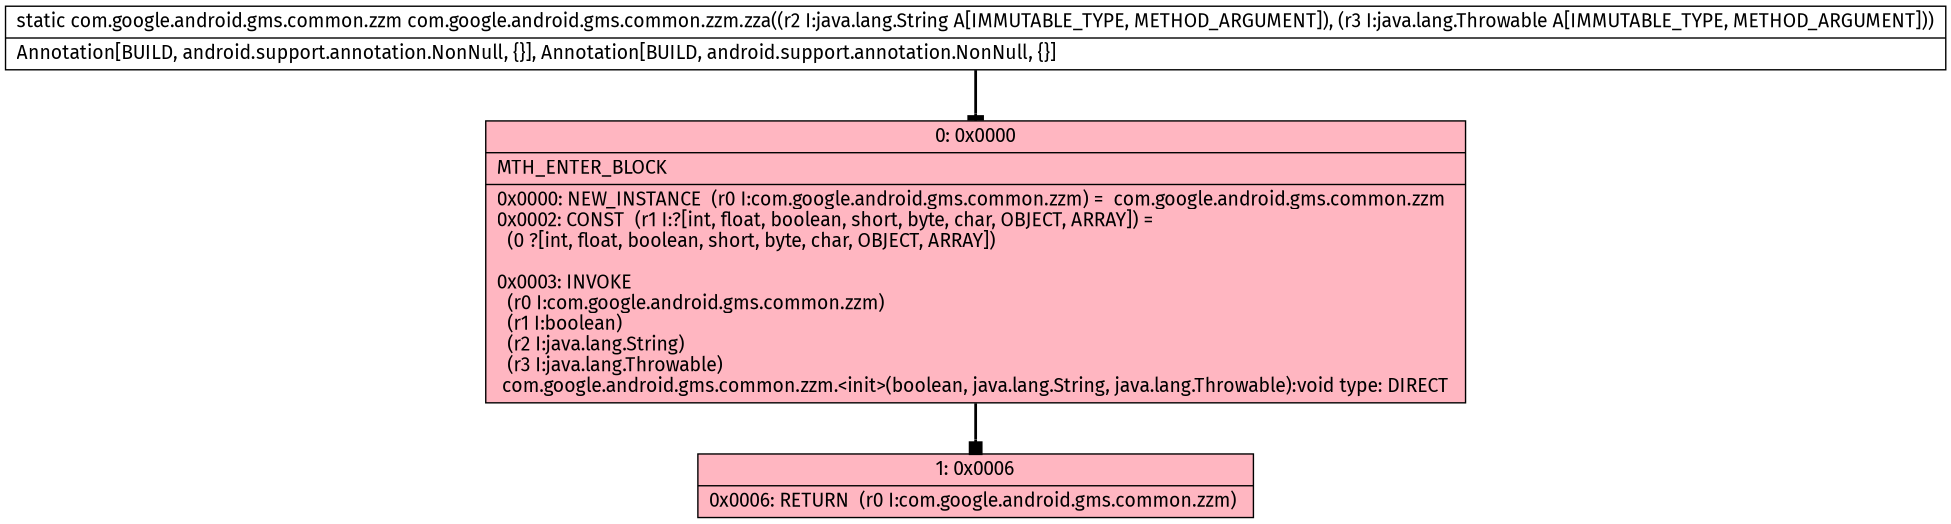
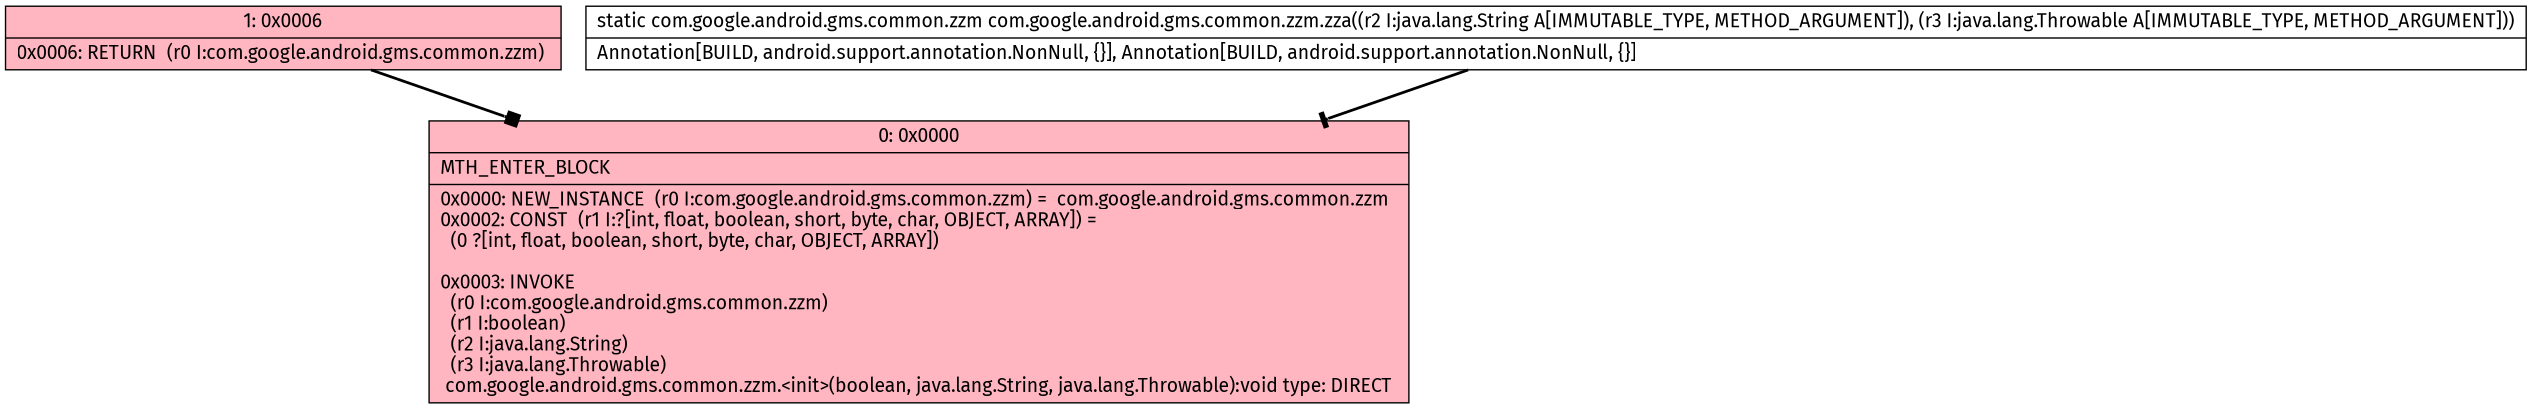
(976, 421) -> (438, 93)
